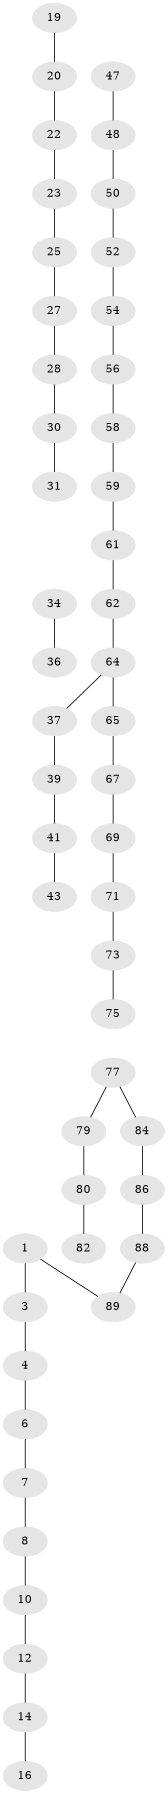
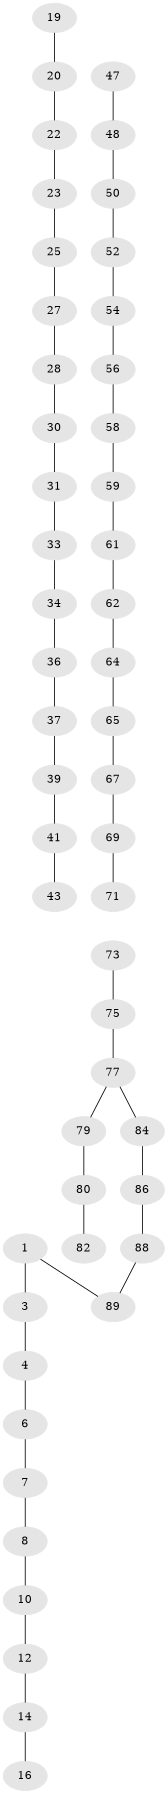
none -> (55, 545)
(84, 692) -> (55, 692)
(113, 926) -> none
none -> (113, 1043)
